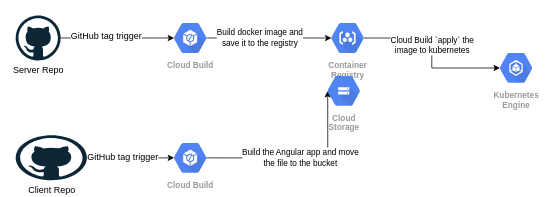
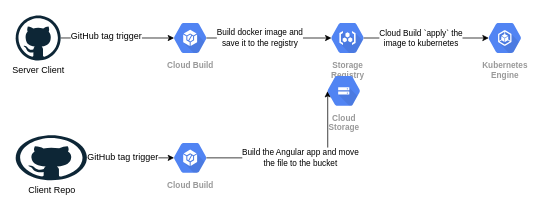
(516, 68) -> (505, 38)
(38, 71) -> (38, 71)
(348, 71) -> (348, 71)
